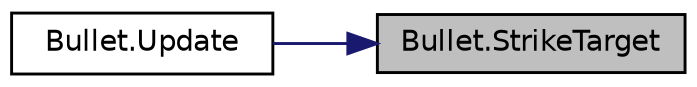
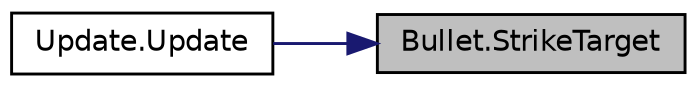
(142, 44) -> (142, 44)
